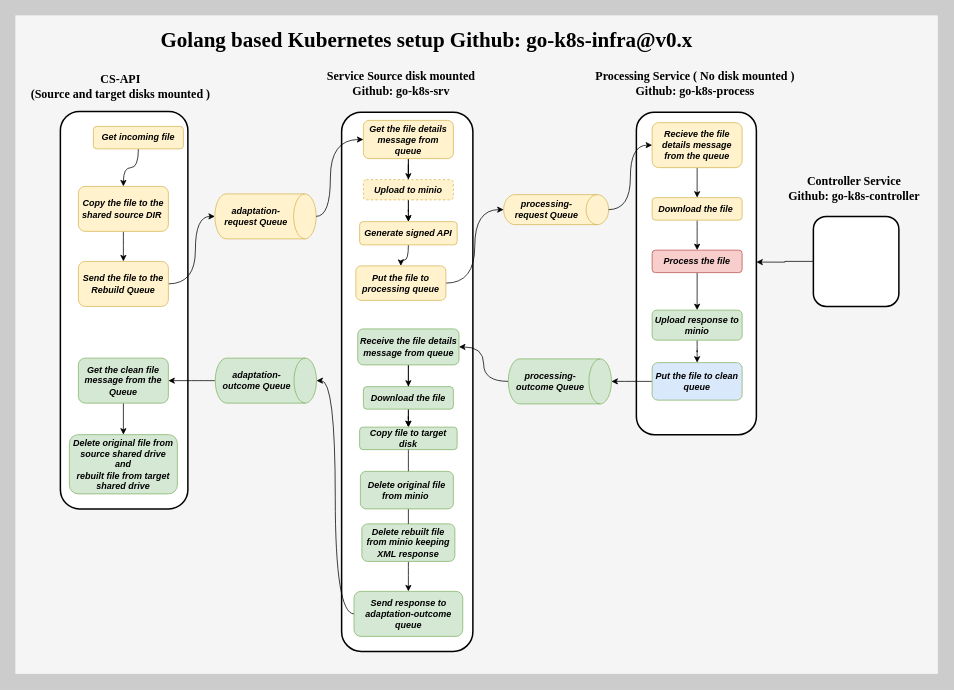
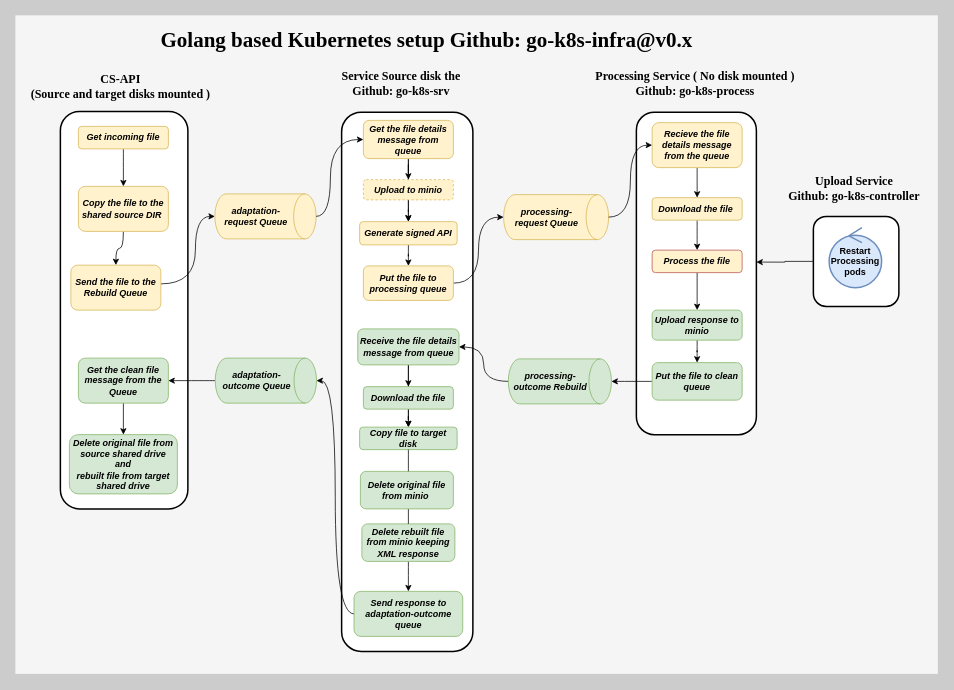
(401, 83) -> (401, 83)
(138, 138) -> (123, 138)
(854, 188) -> (854, 188)
(556, 210) -> (556, 217)
none -> (855, 258)
(697, 261) -> (697, 261)
(401, 283) -> (408, 283)
(123, 284) -> (116, 288)
(551, 381) -> (551, 381)
(697, 381) -> (697, 381)
